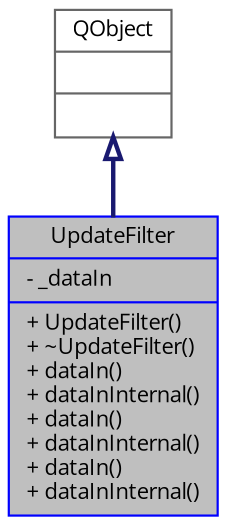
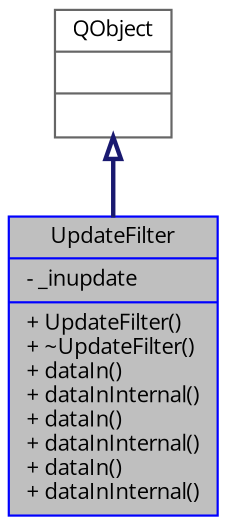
(70, 279) -> (82, 279)
